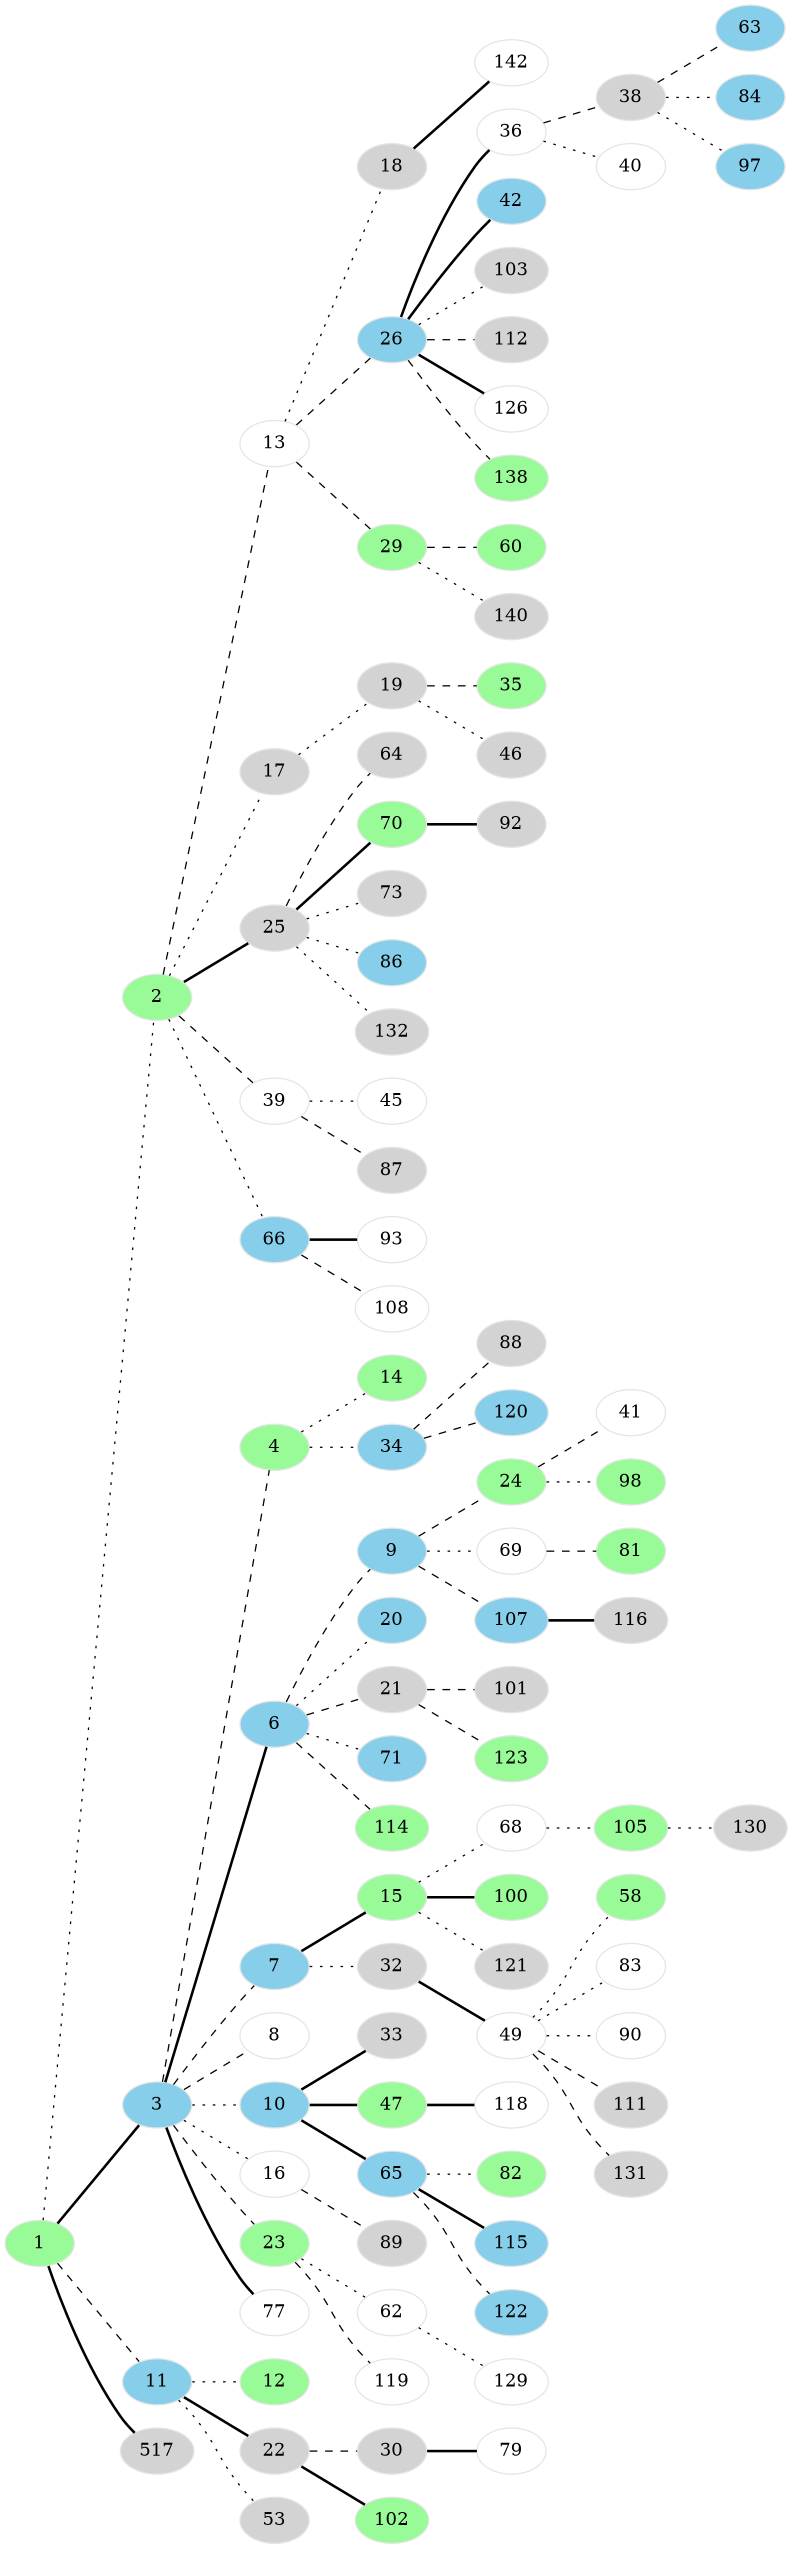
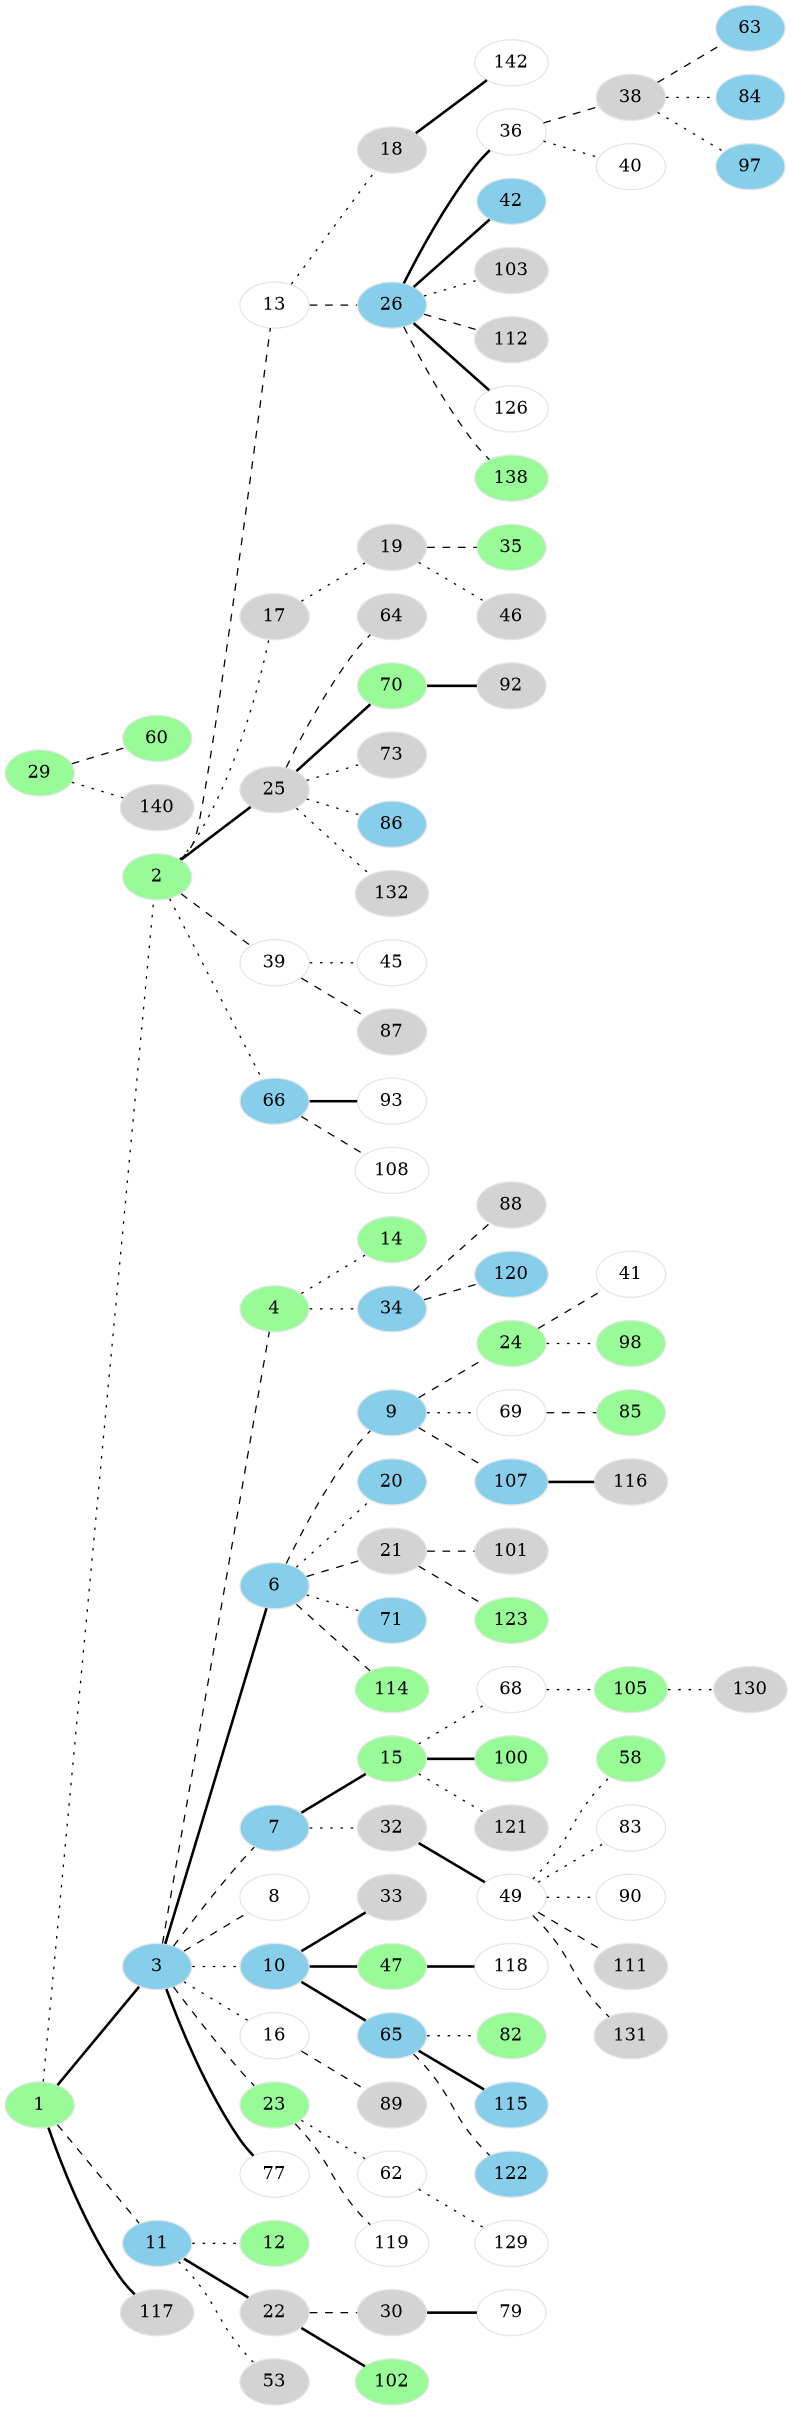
(333, 496) -> none
(631, 1551) -> (631, 1413)
(157, 2451) -> (157, 2313)
